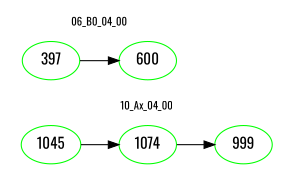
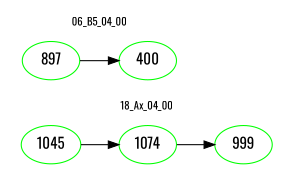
(99, 23) -> (99, 23)
(51, 61) -> (51, 61)
(148, 61) -> (148, 61)
(147, 107) -> (147, 107)
